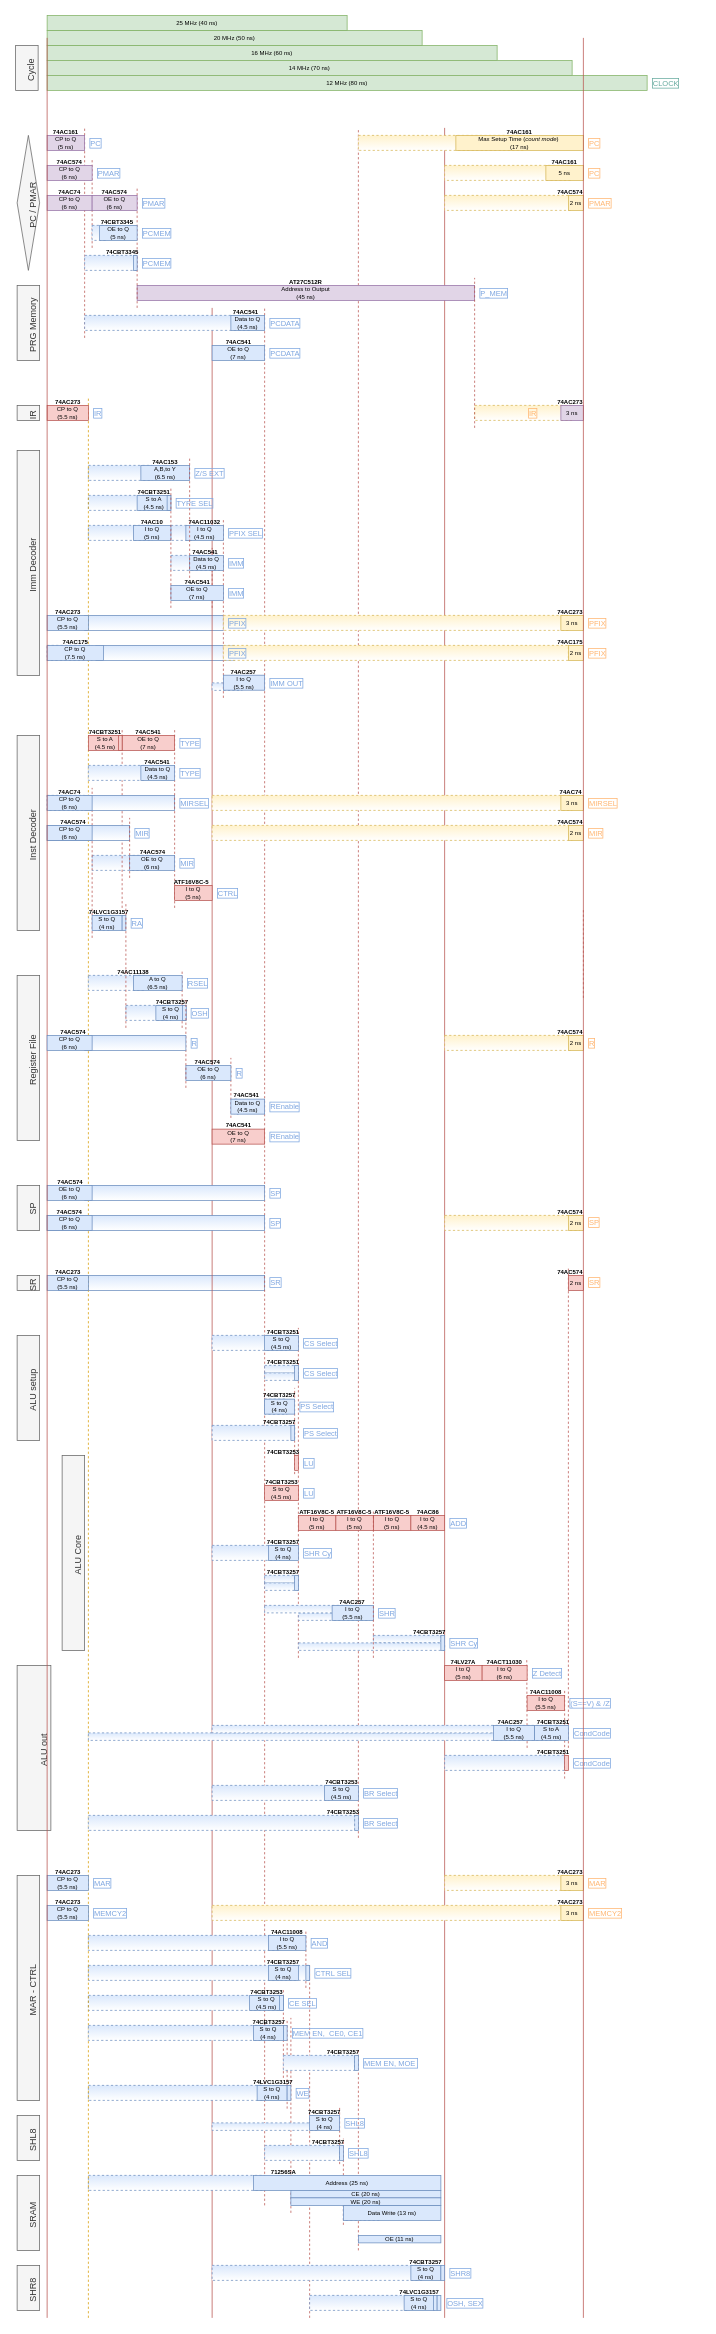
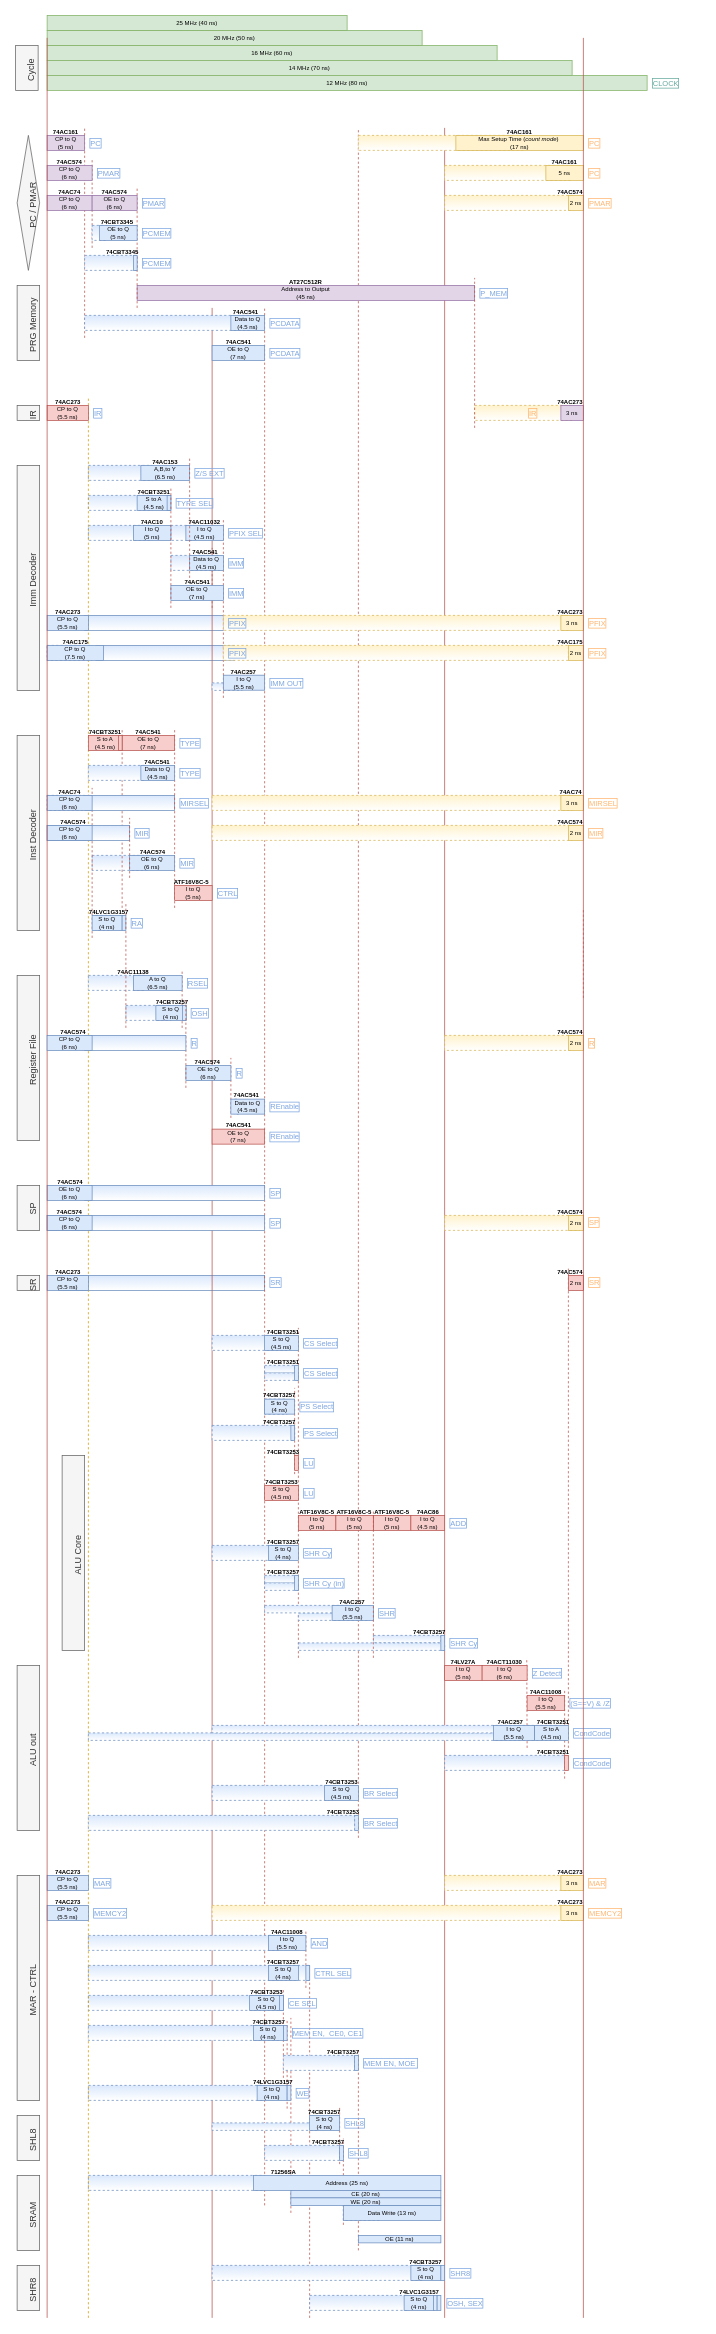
(28, 563) -> (28, 578)
(28, 1388) -> none
none -> (326, 1583)
(34, 1748) -> (28, 1748)
